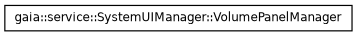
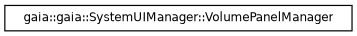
(178, 18) -> (178, 18)
